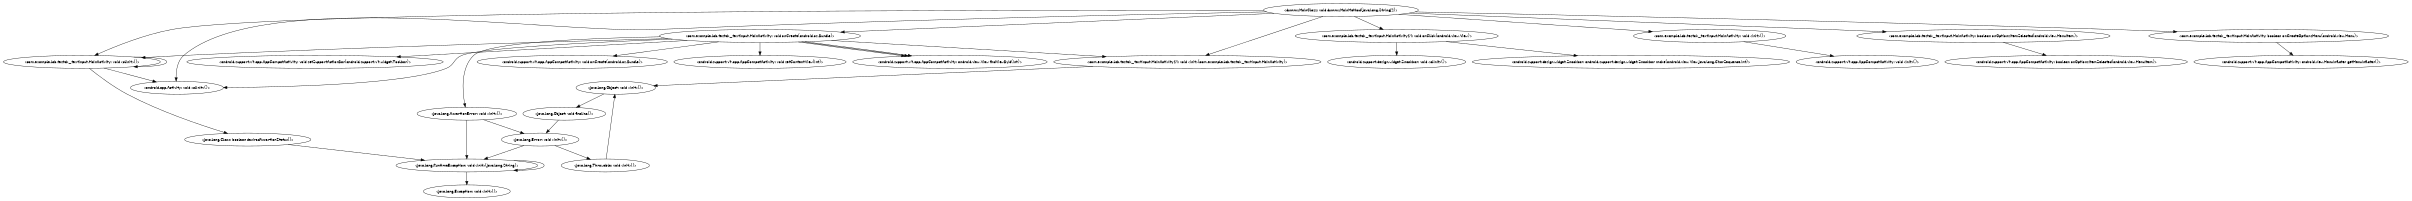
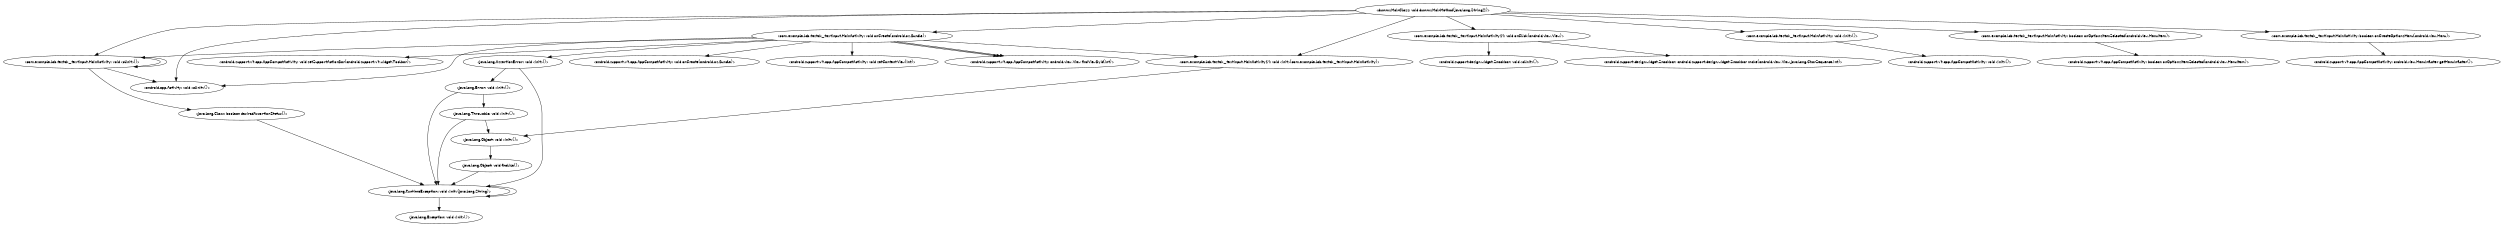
(554, 125) -> (467, 178)
none -> (442, 145)
